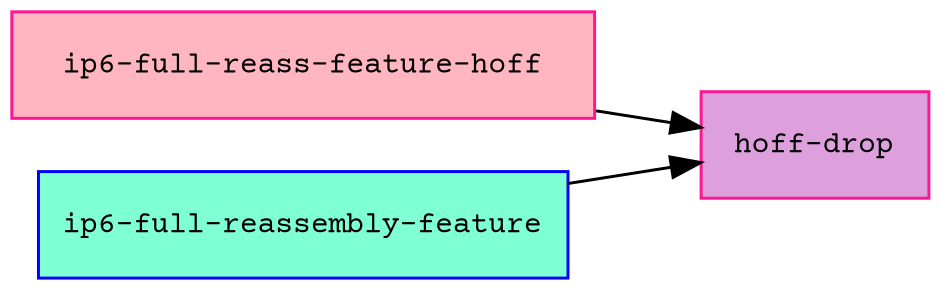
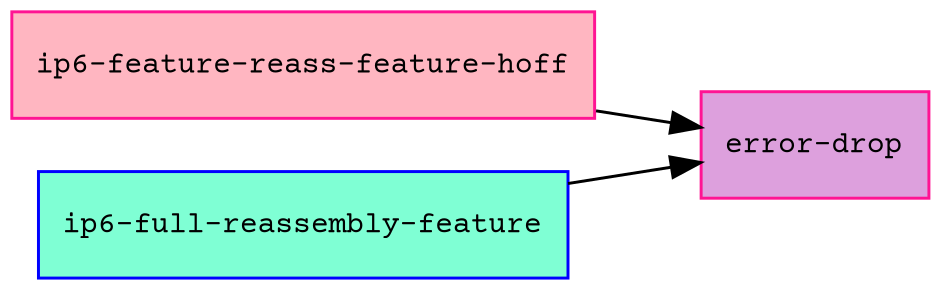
(303, 65) -> (303, 65)
(815, 145) -> (815, 145)
